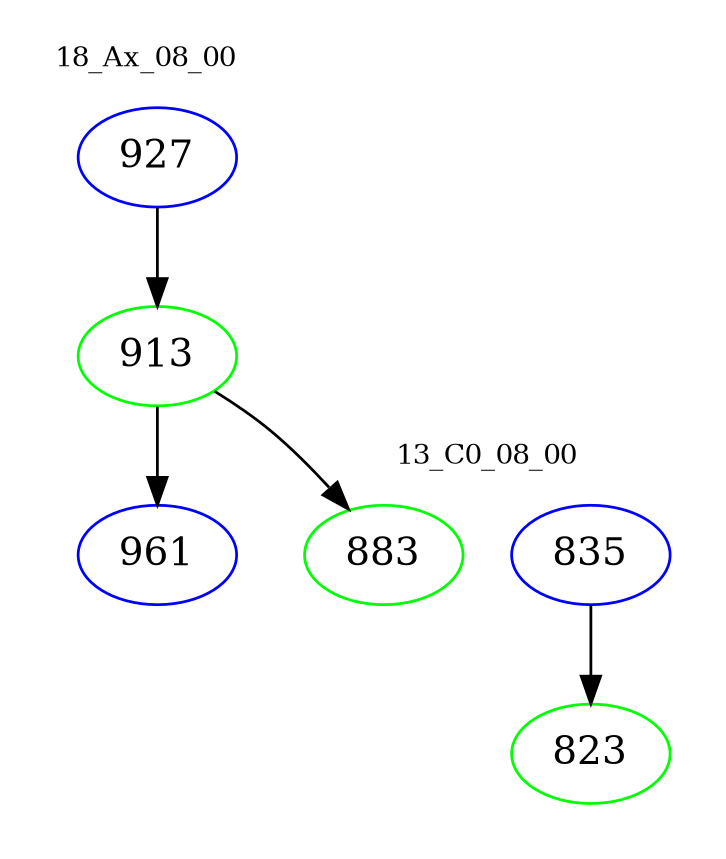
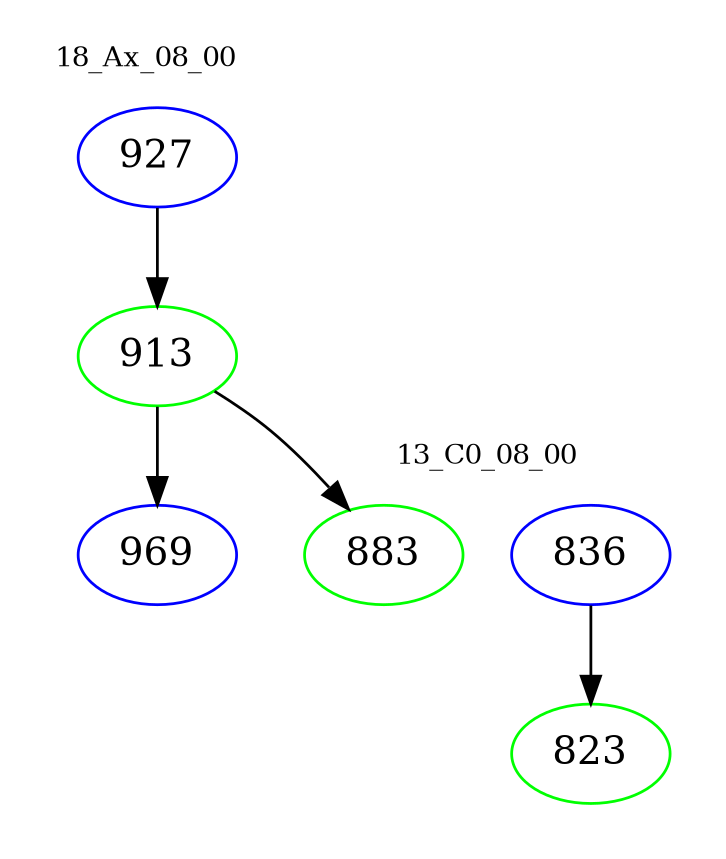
(157, 555) -> (157, 555)
(591, 555) -> (591, 555)
